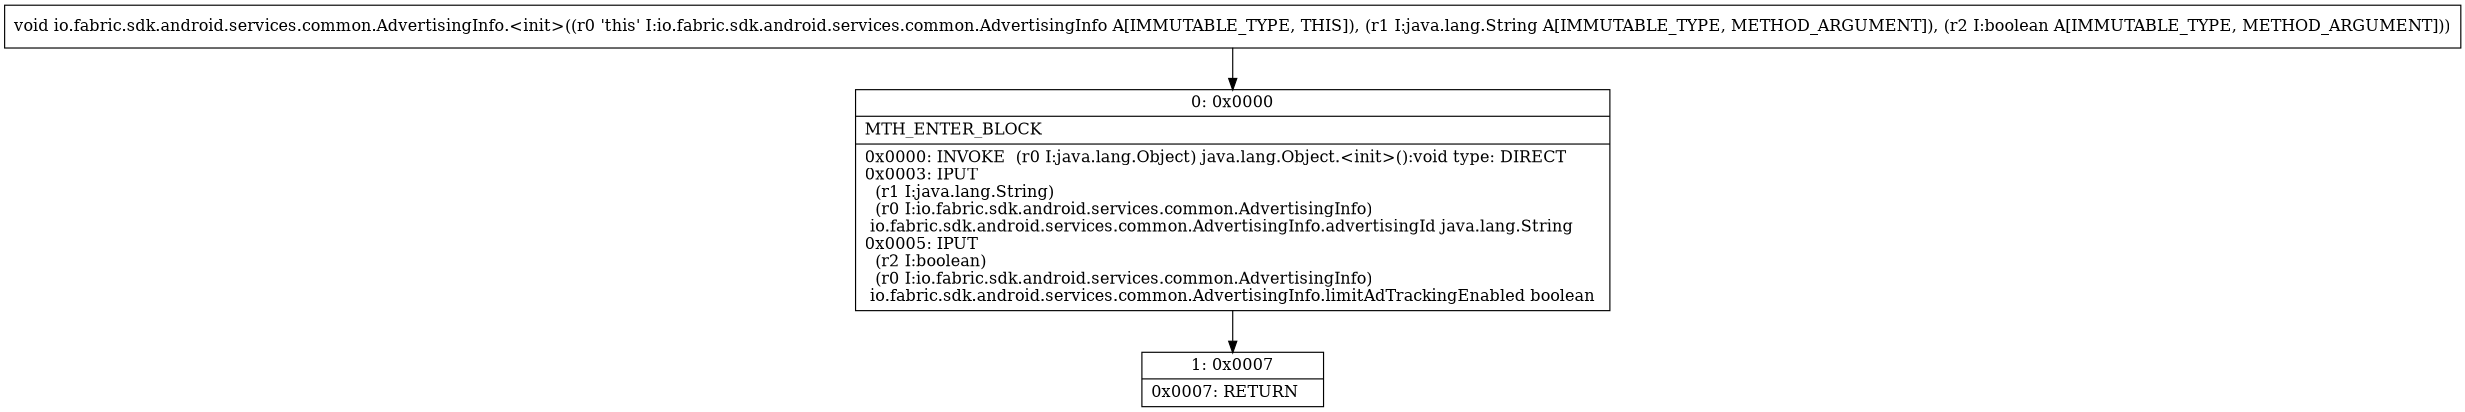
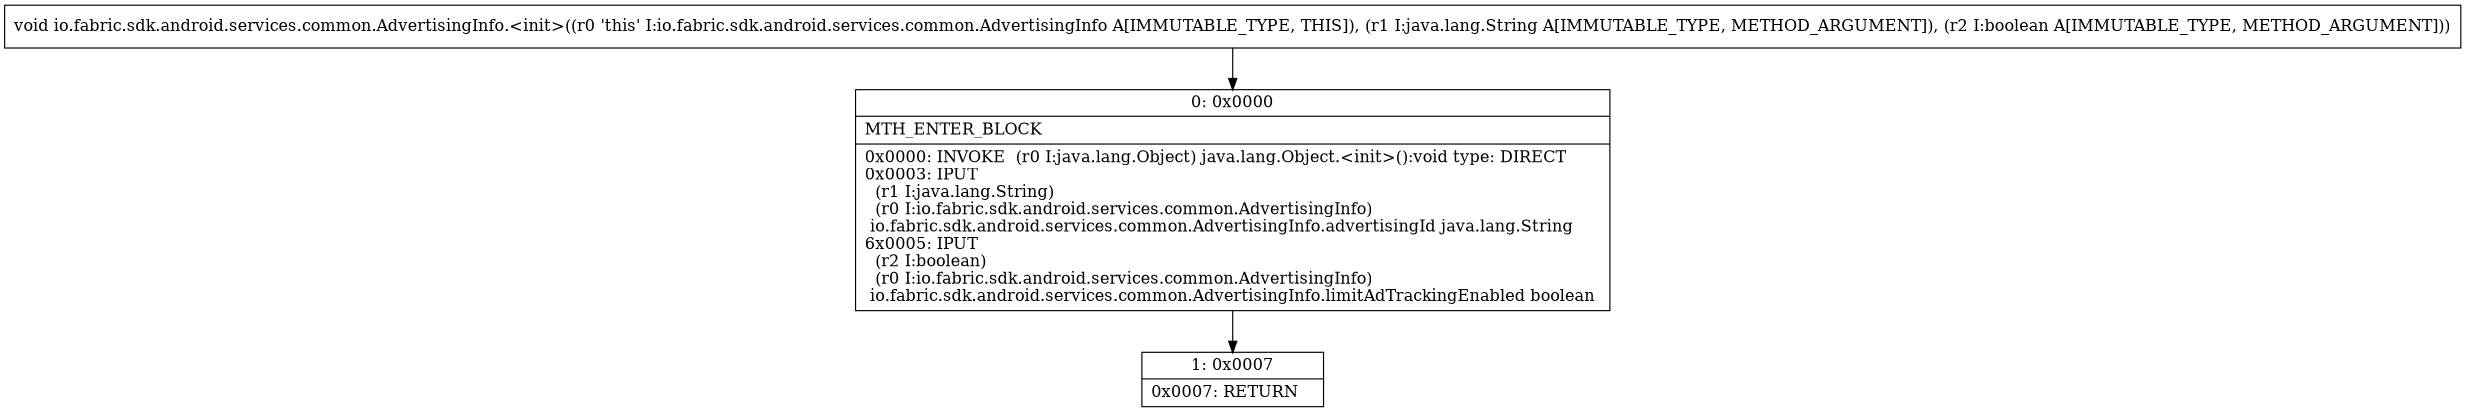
(927, 244) -> (927, 244)
